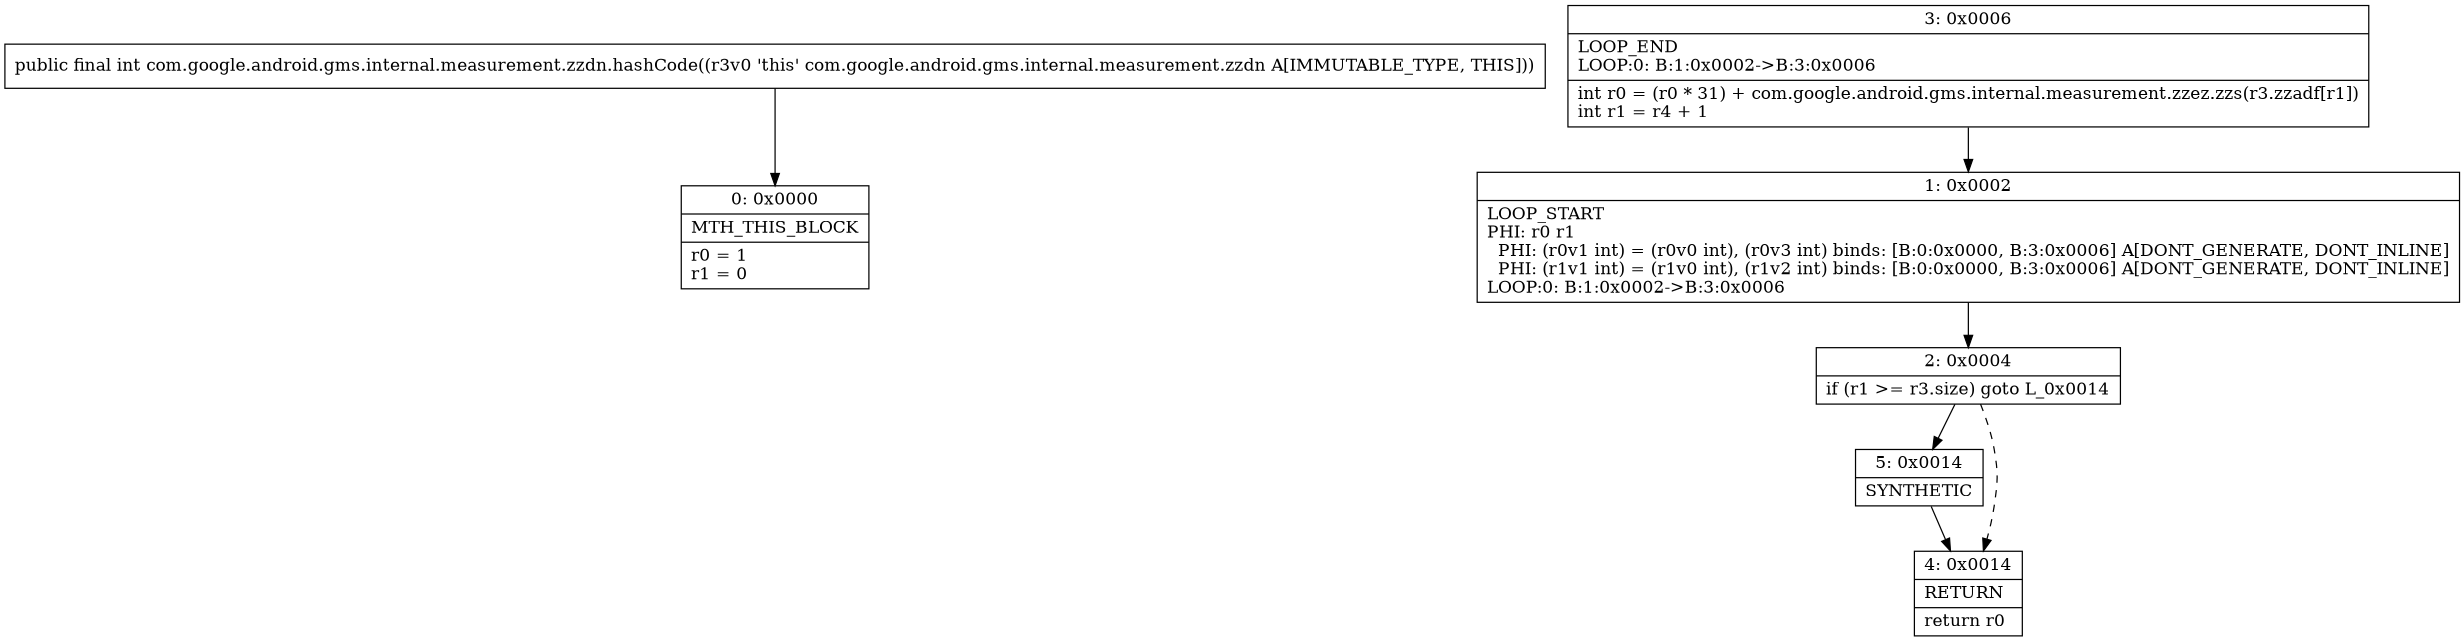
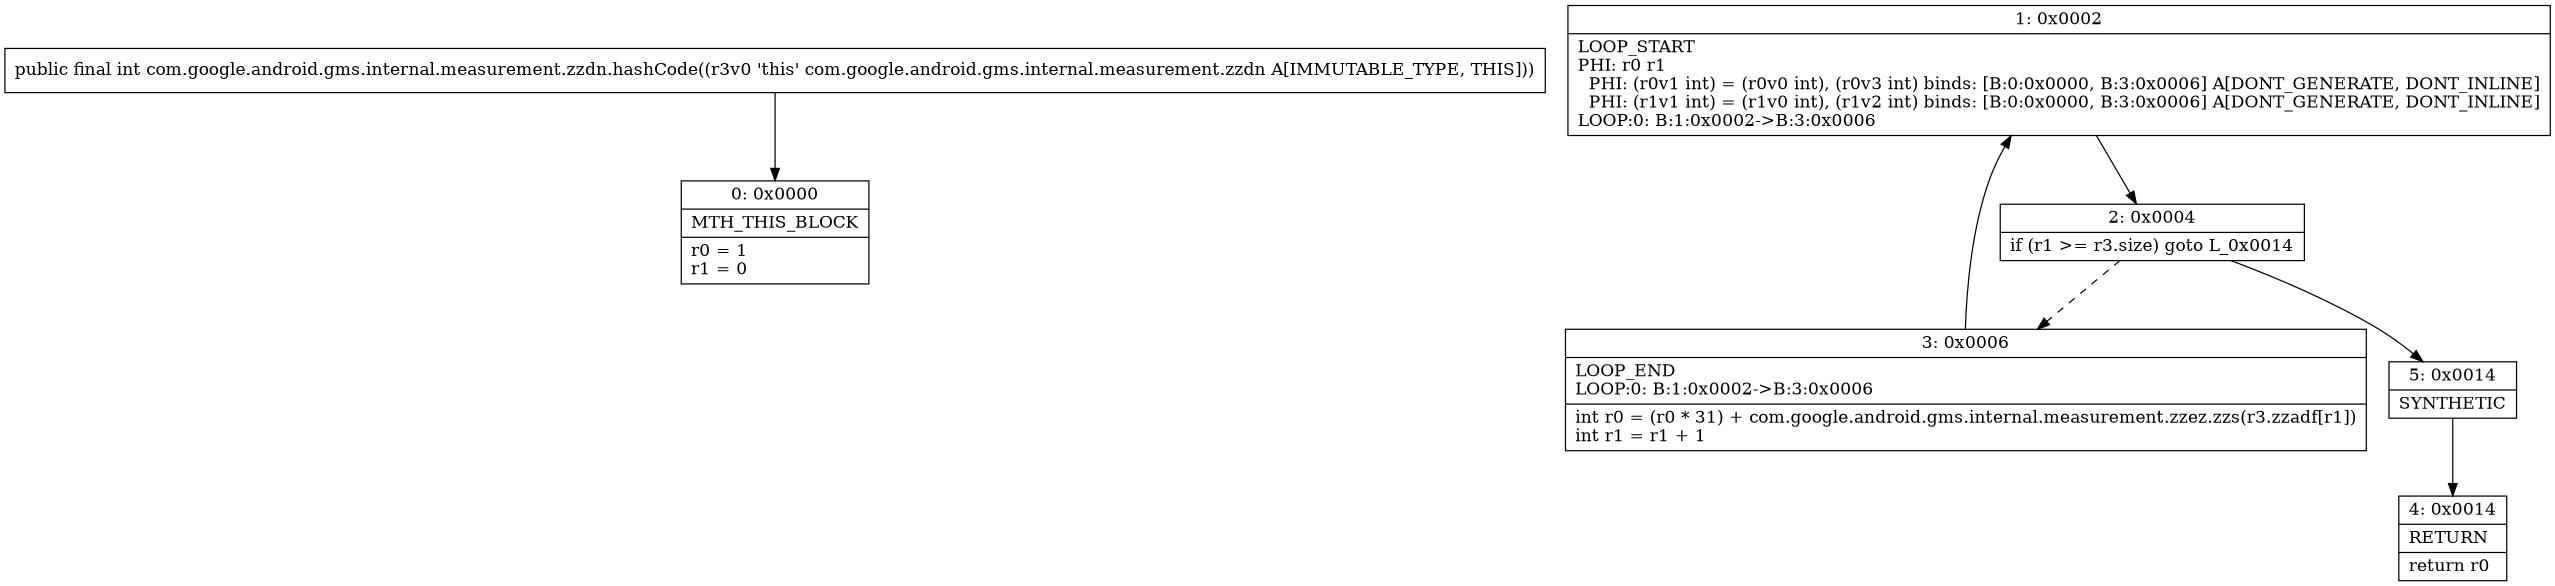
(1643, 112) -> (1641, 436)
(1997, 471) -> (2083, 291)
